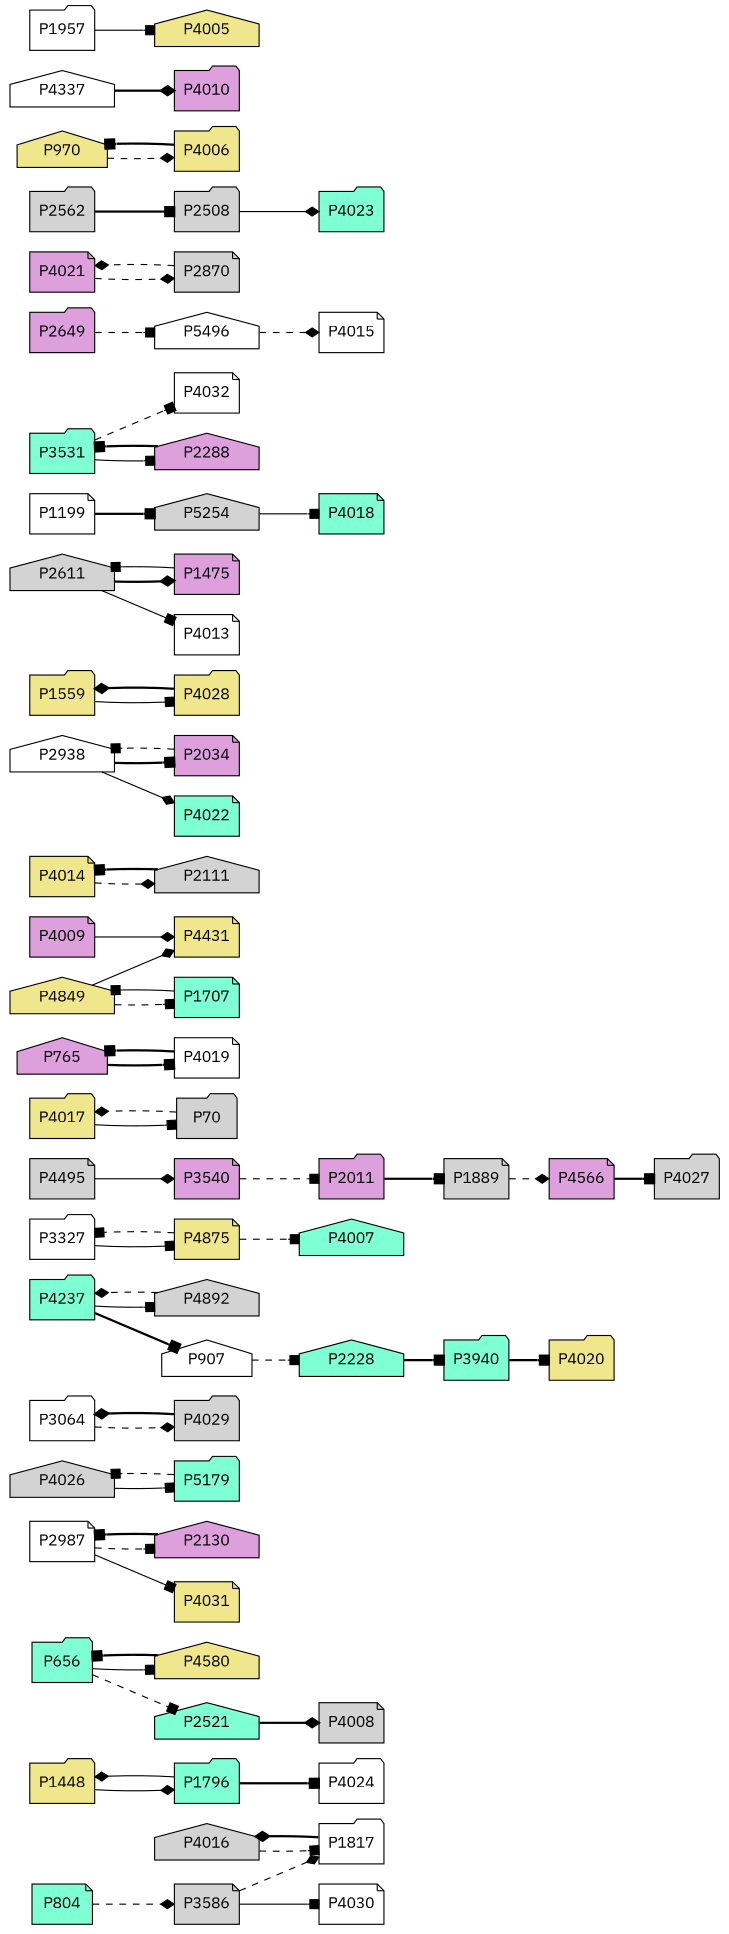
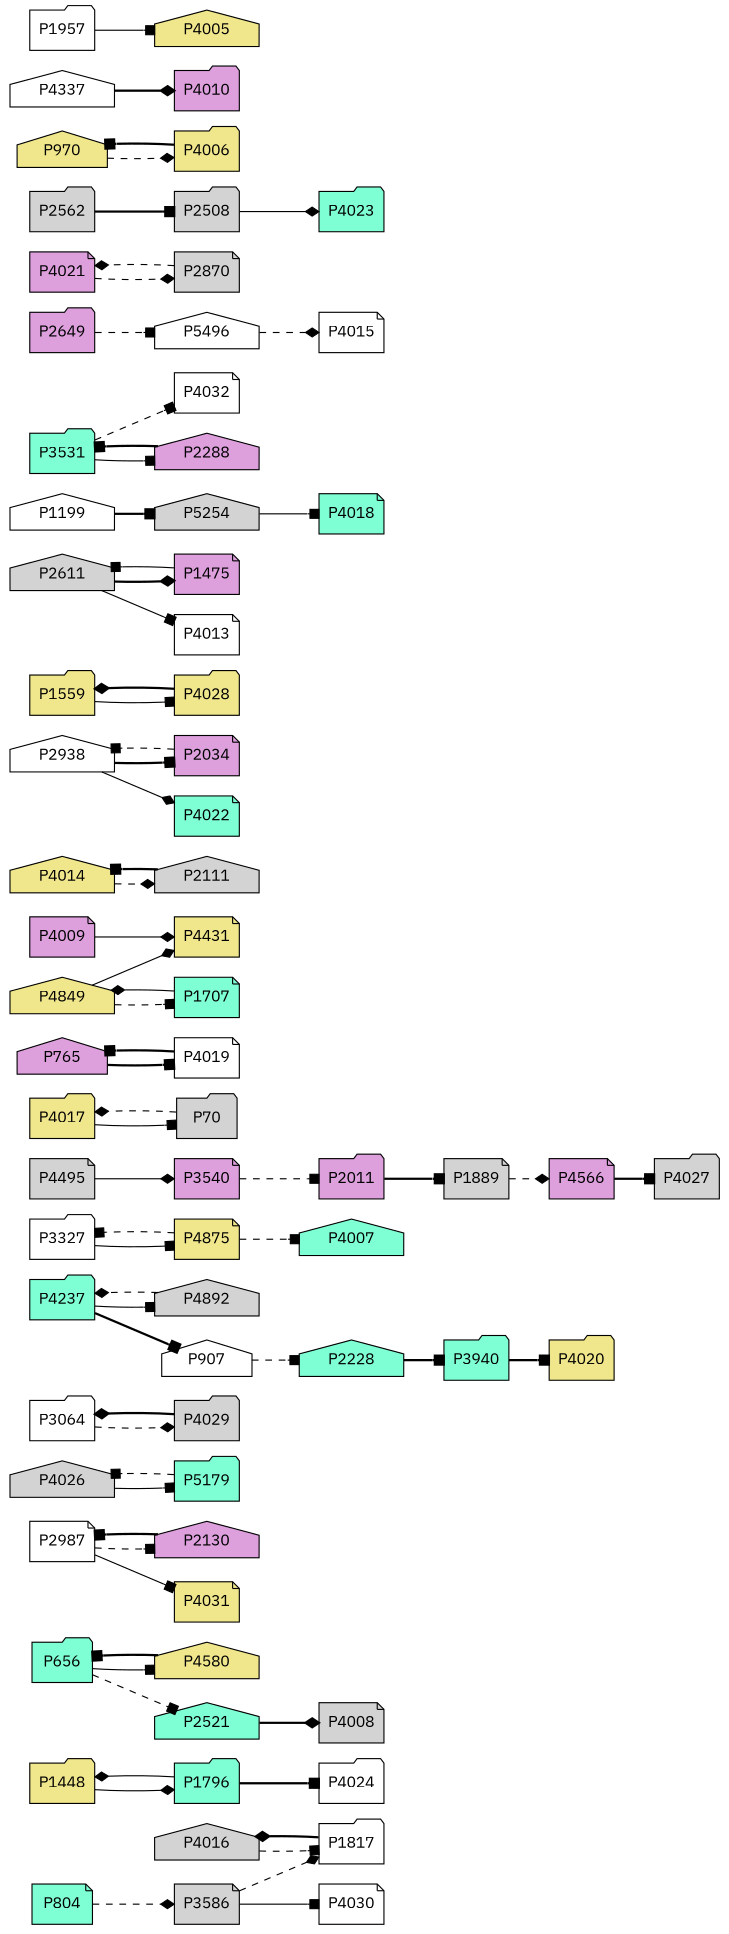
(62, 514) -> (62, 514)
(62, 877) -> (62, 877)
(148, 990) -> (150, 990)
